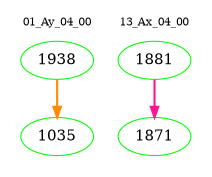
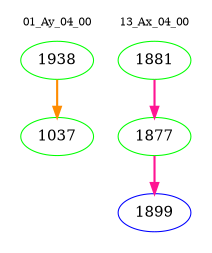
(57, 137) -> (57, 137)
(155, 137) -> (155, 137)
none -> (155, 213)
